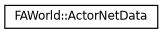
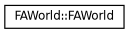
(81, 17) -> (64, 17)
